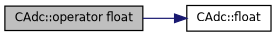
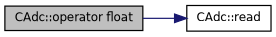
(229, 18) -> (229, 18)
